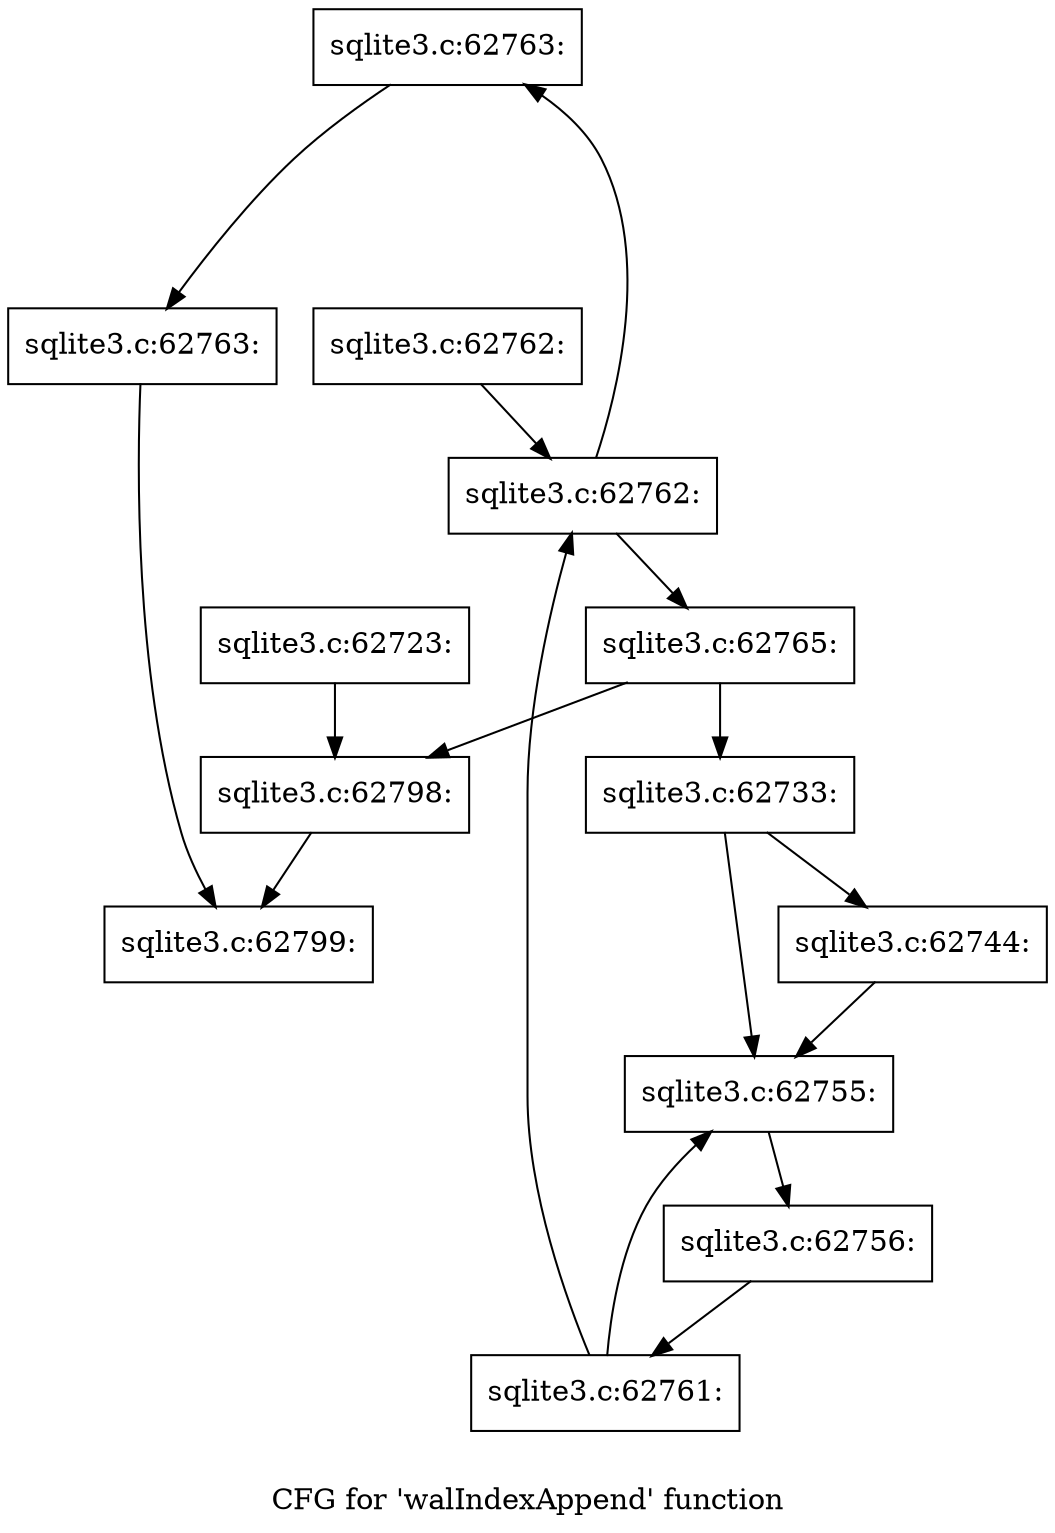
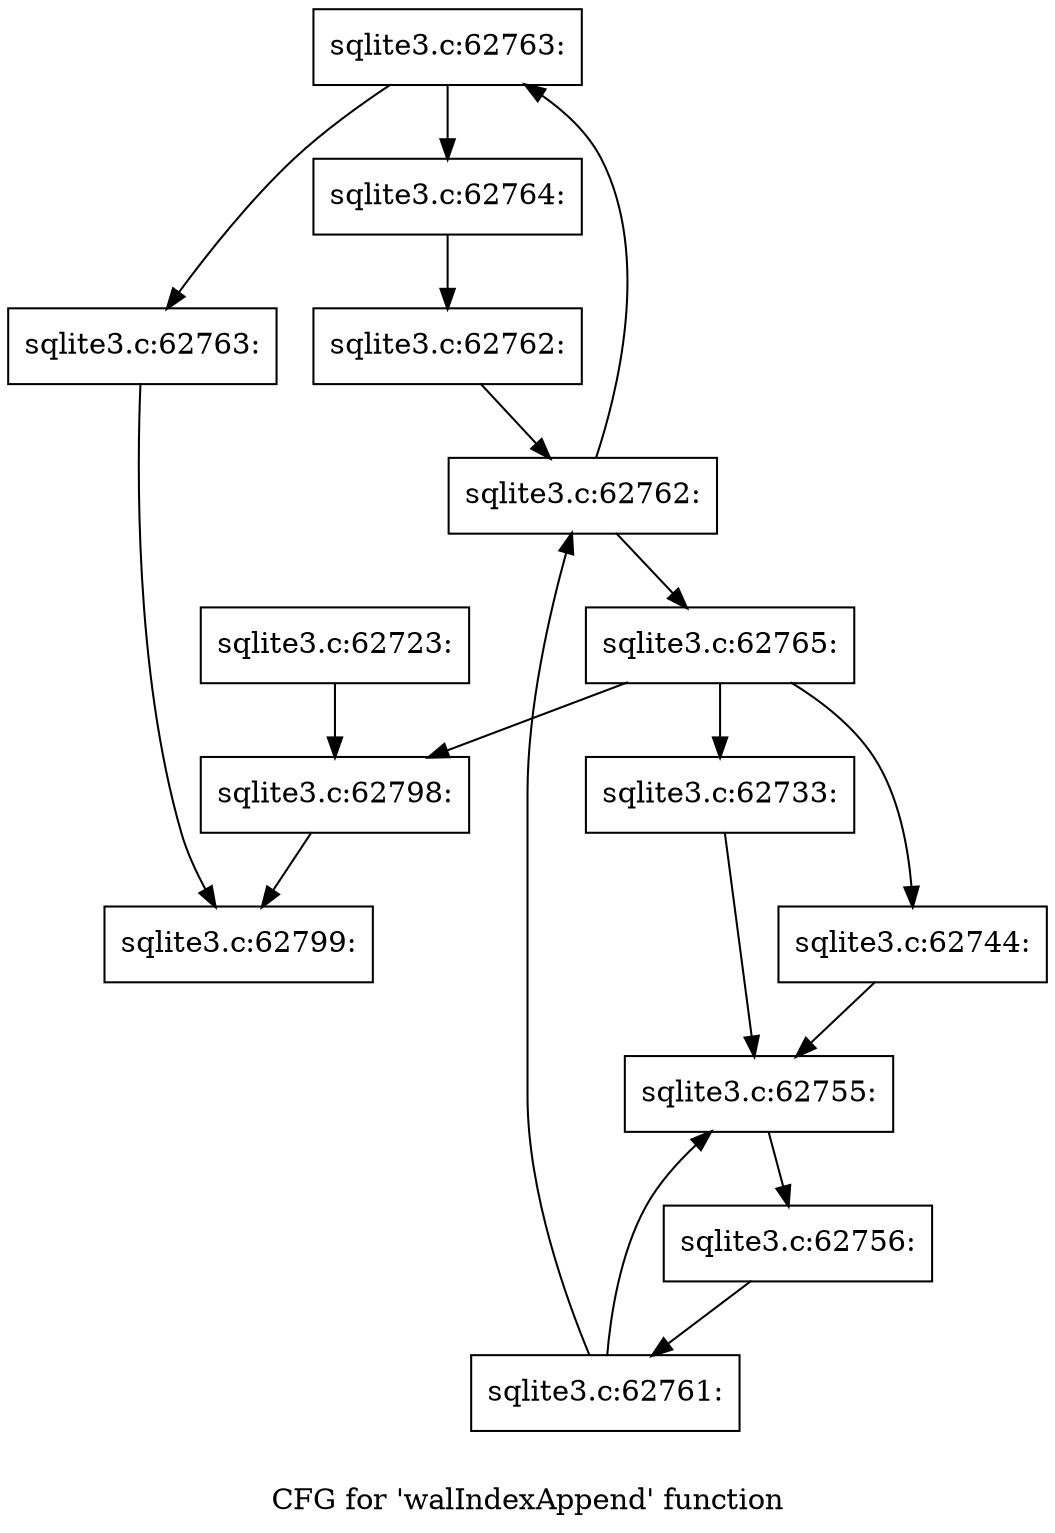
none -> (448, 197)
(808, 863) -> (880, 767)
